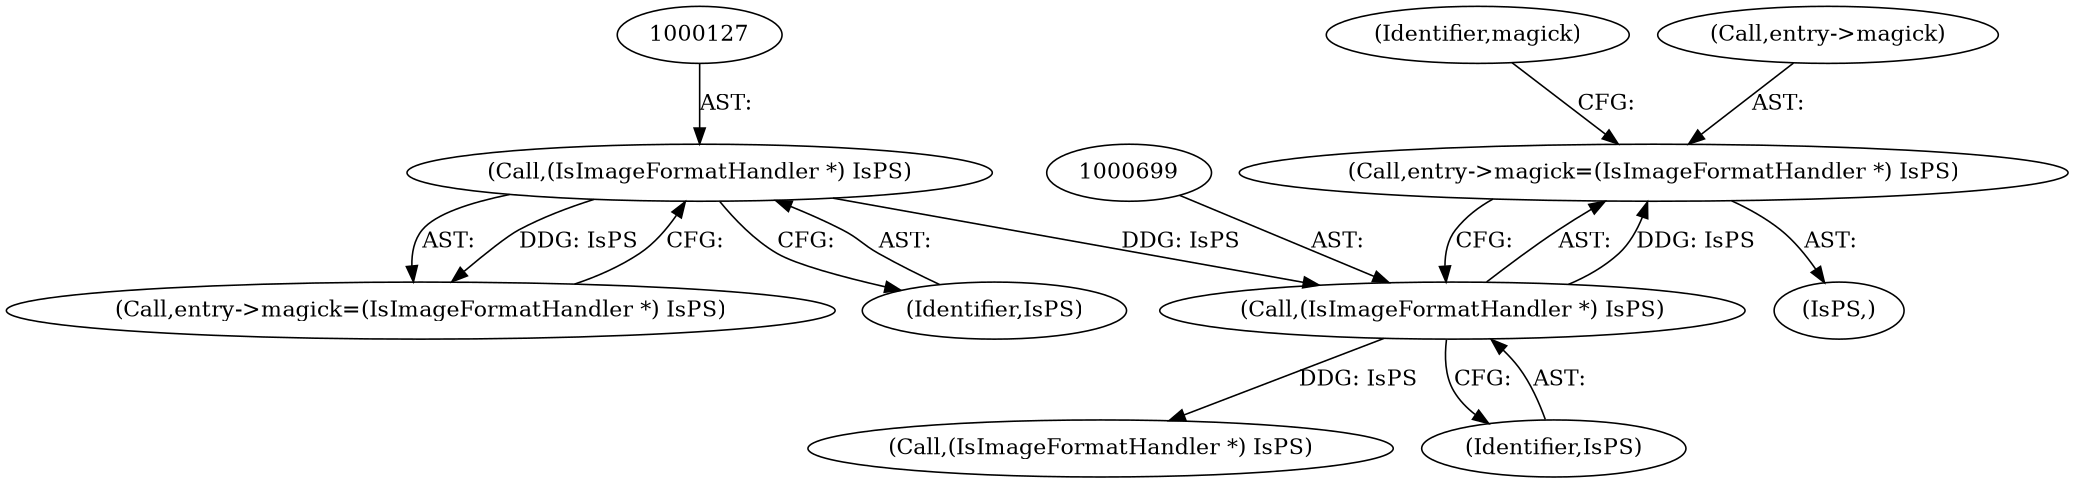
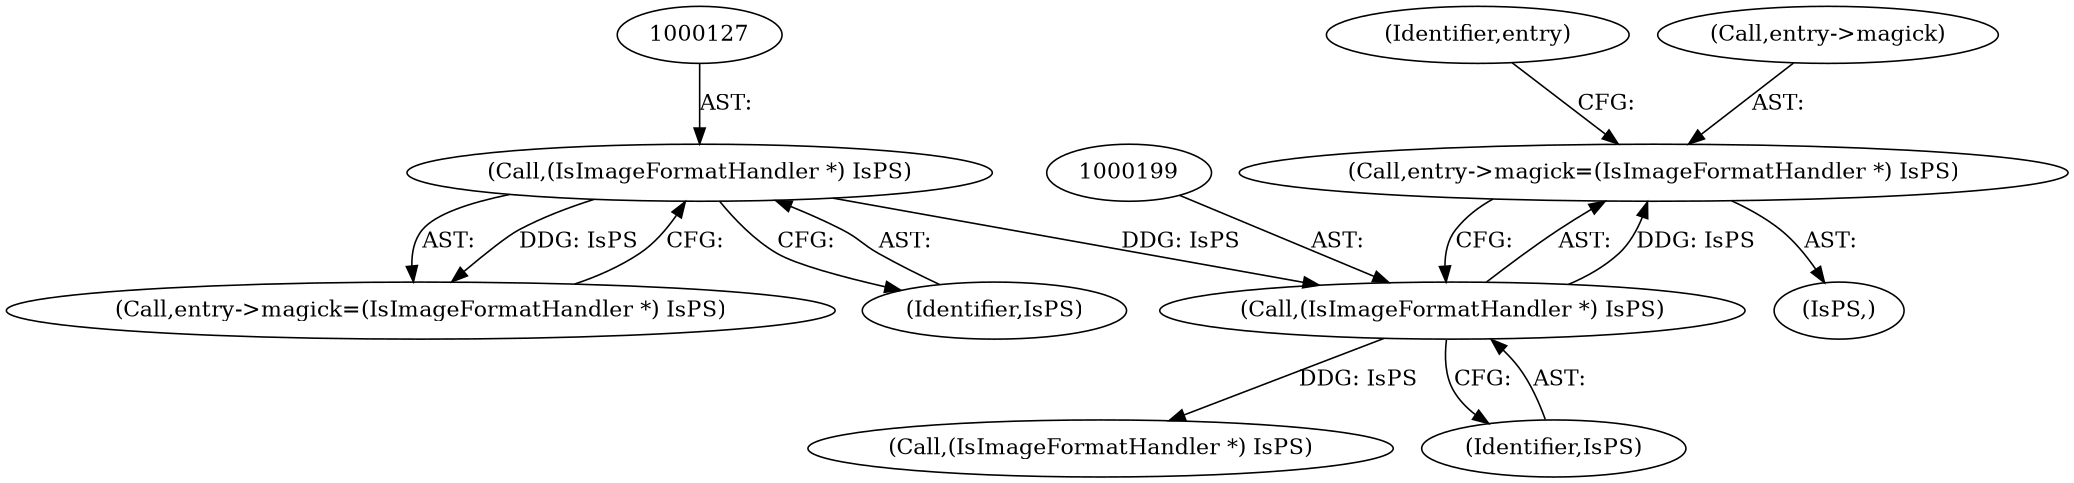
(1478, 35) -> (1478, 35)
(1129, 173) -> (1129, 173)
